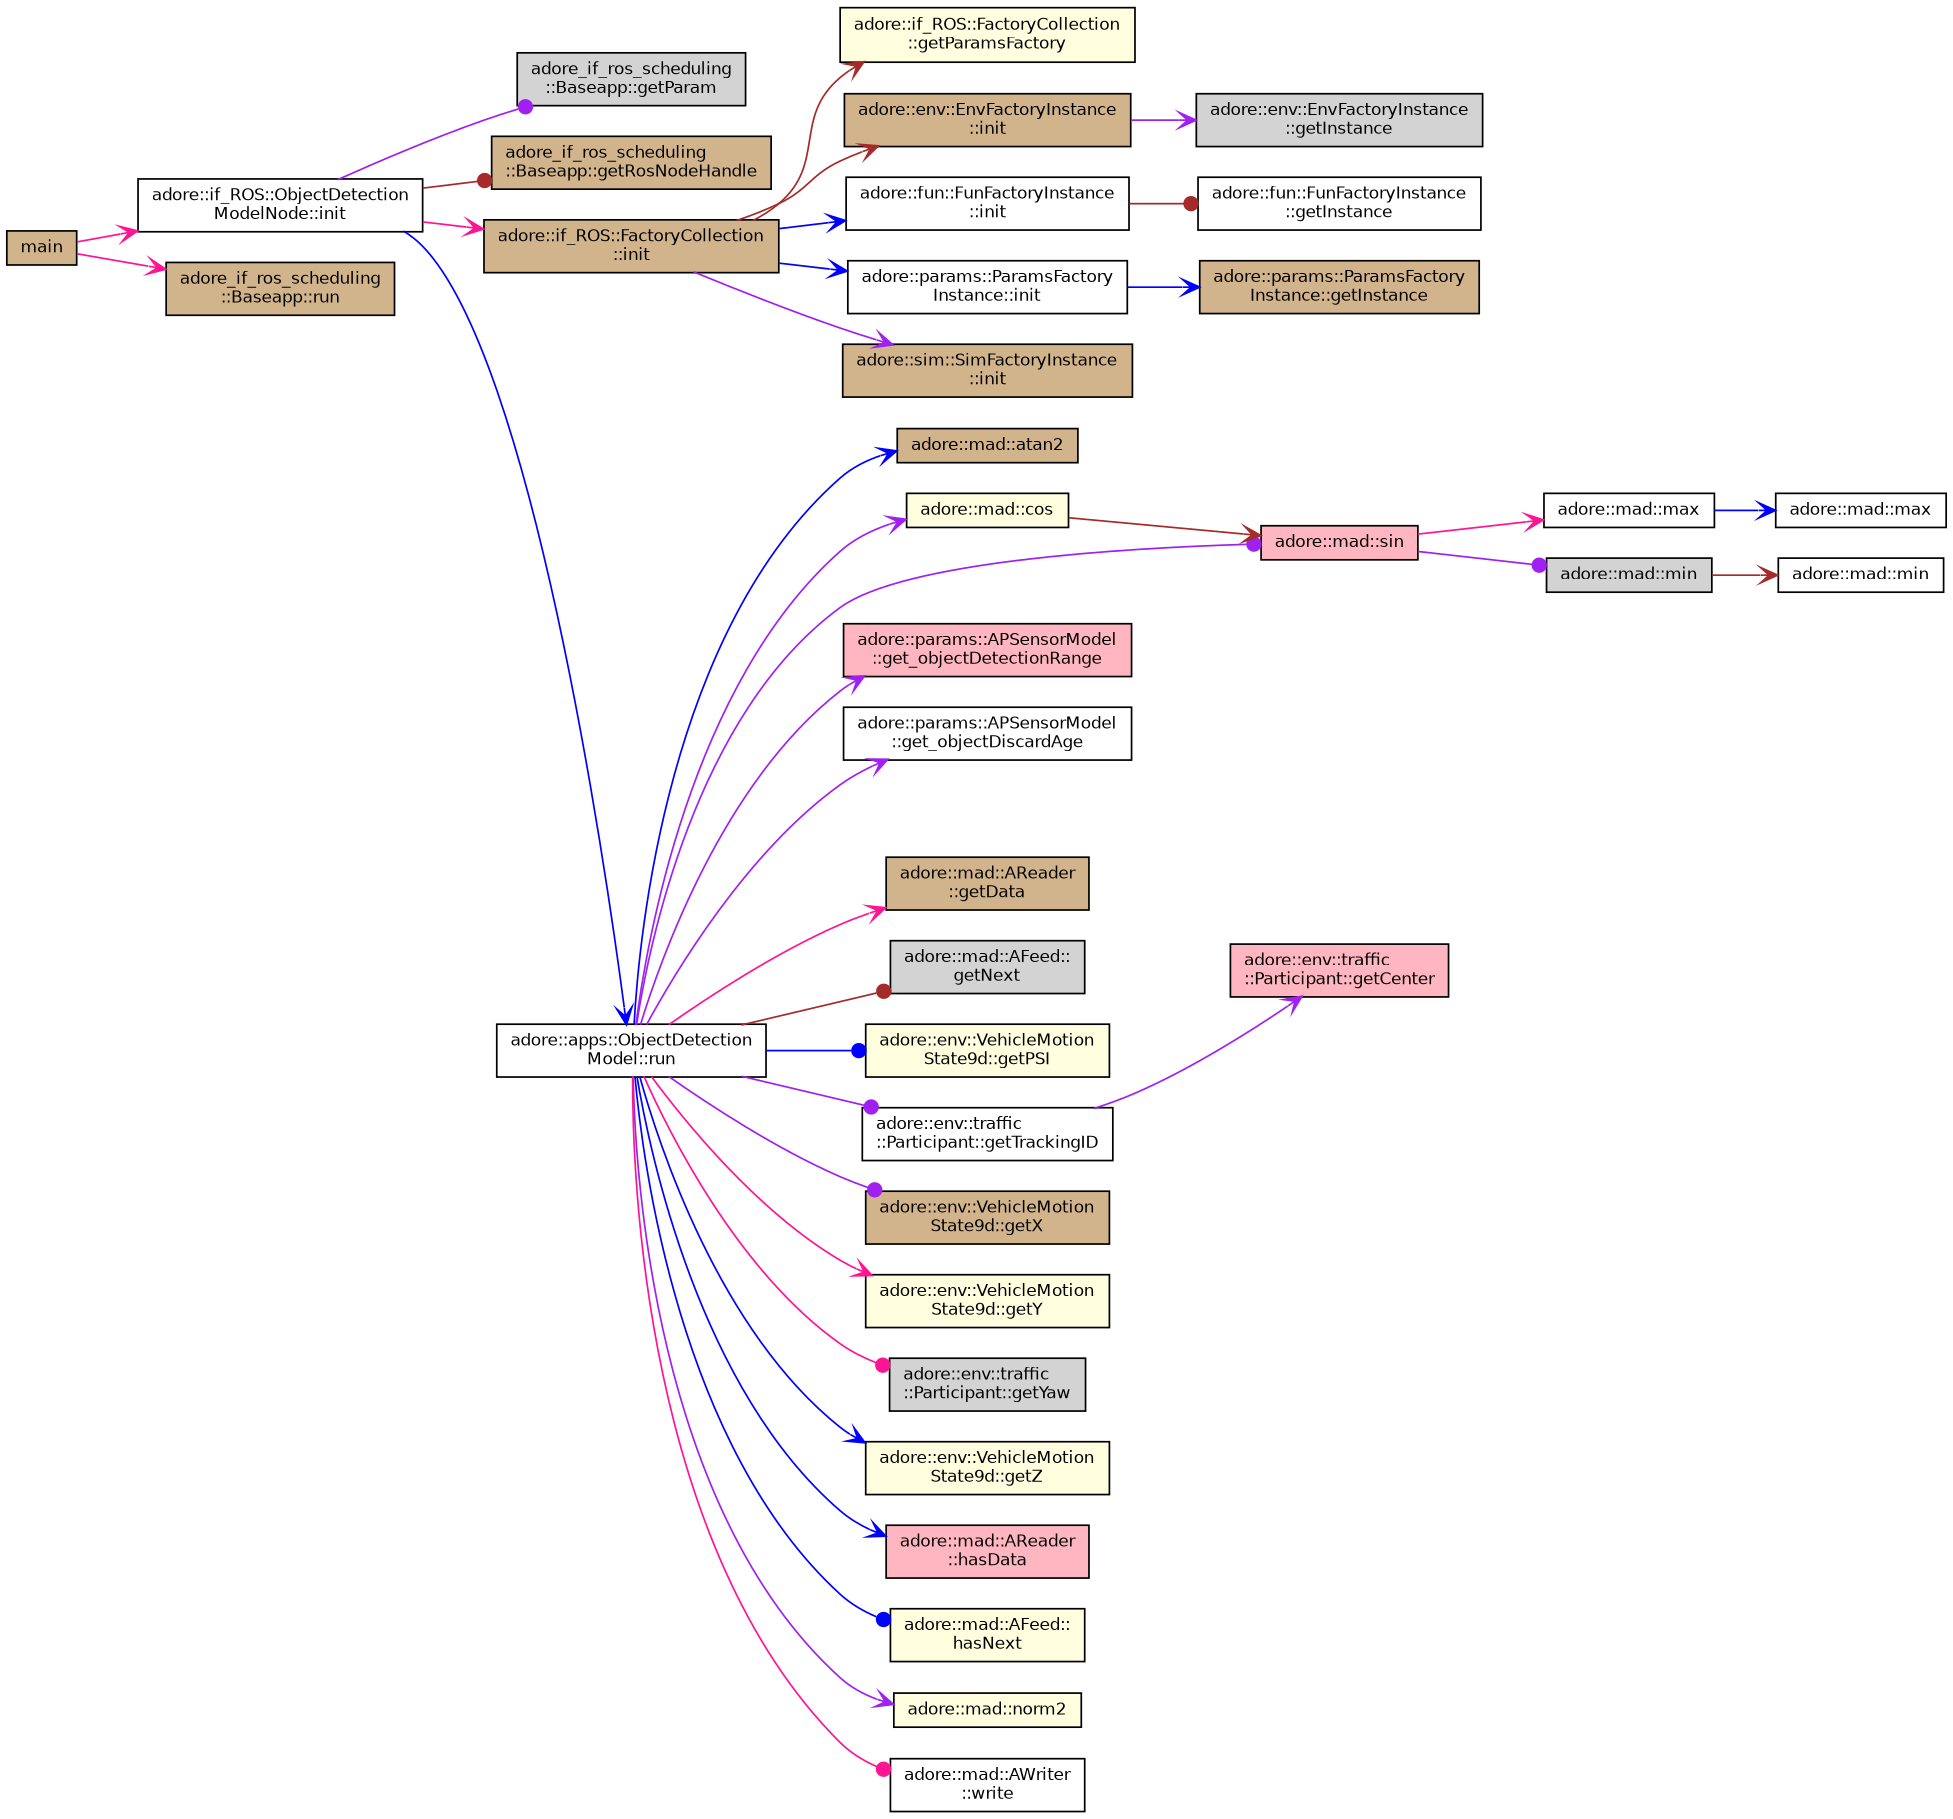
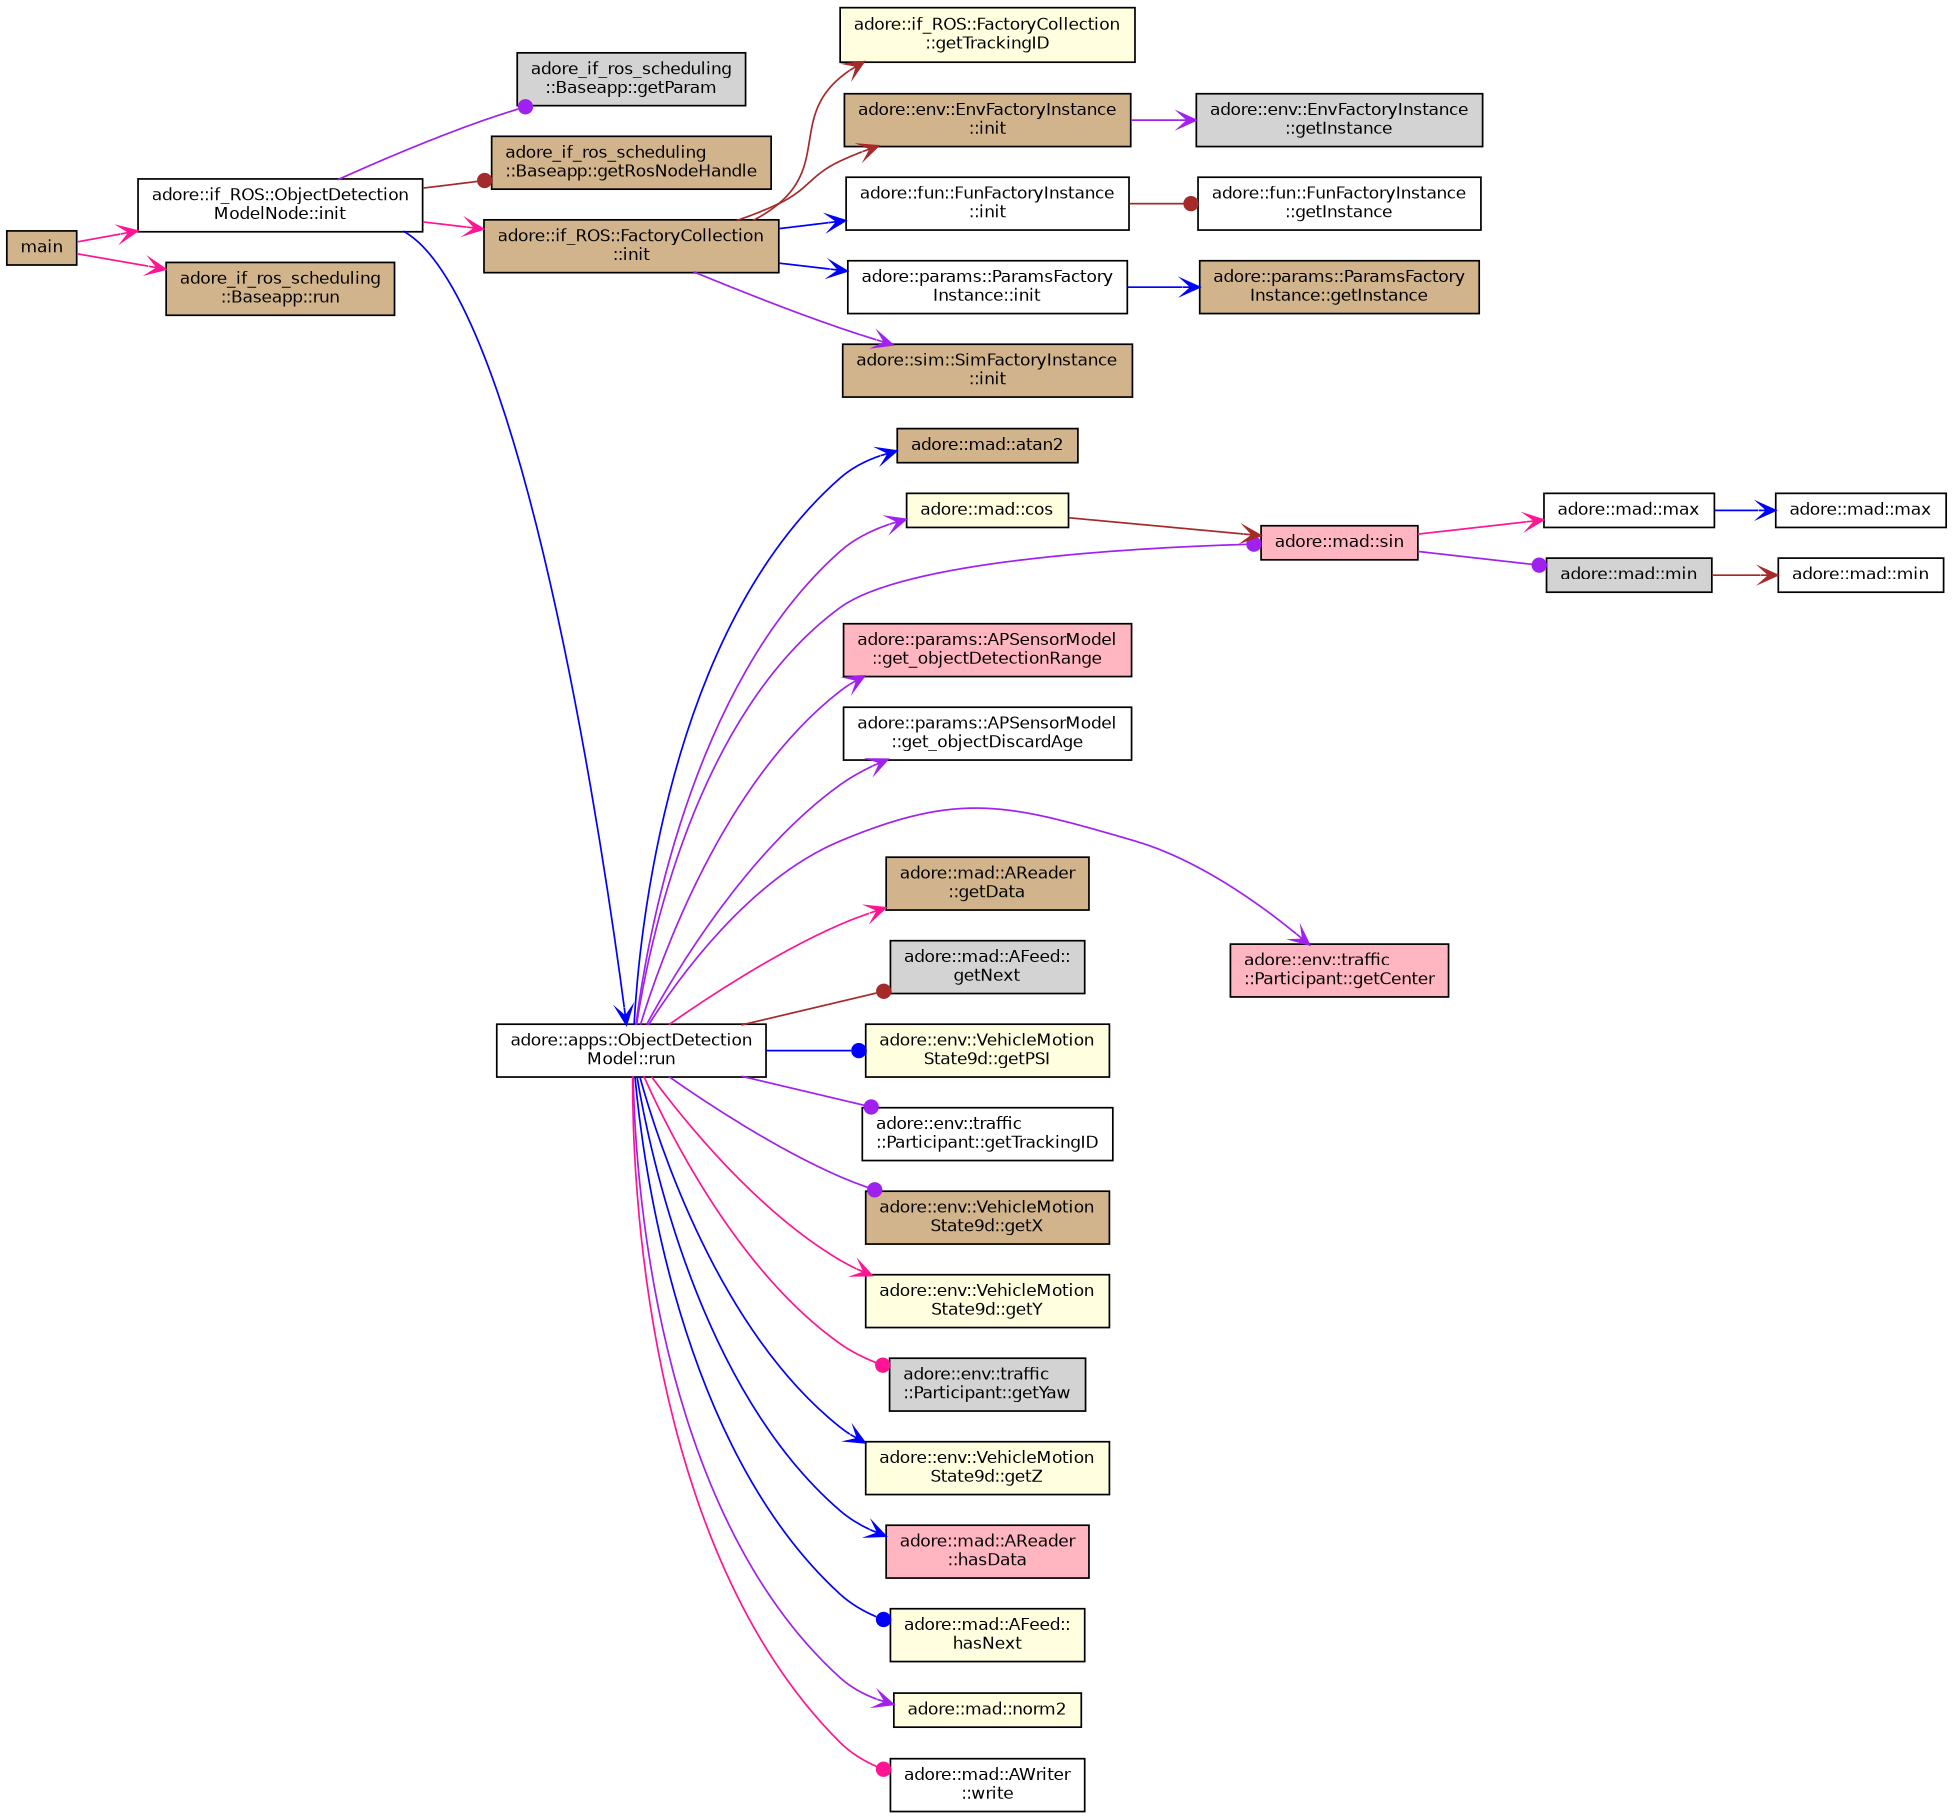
(988, 35) -> (988, 35)
(1194, 1064) -> (946, 810)
